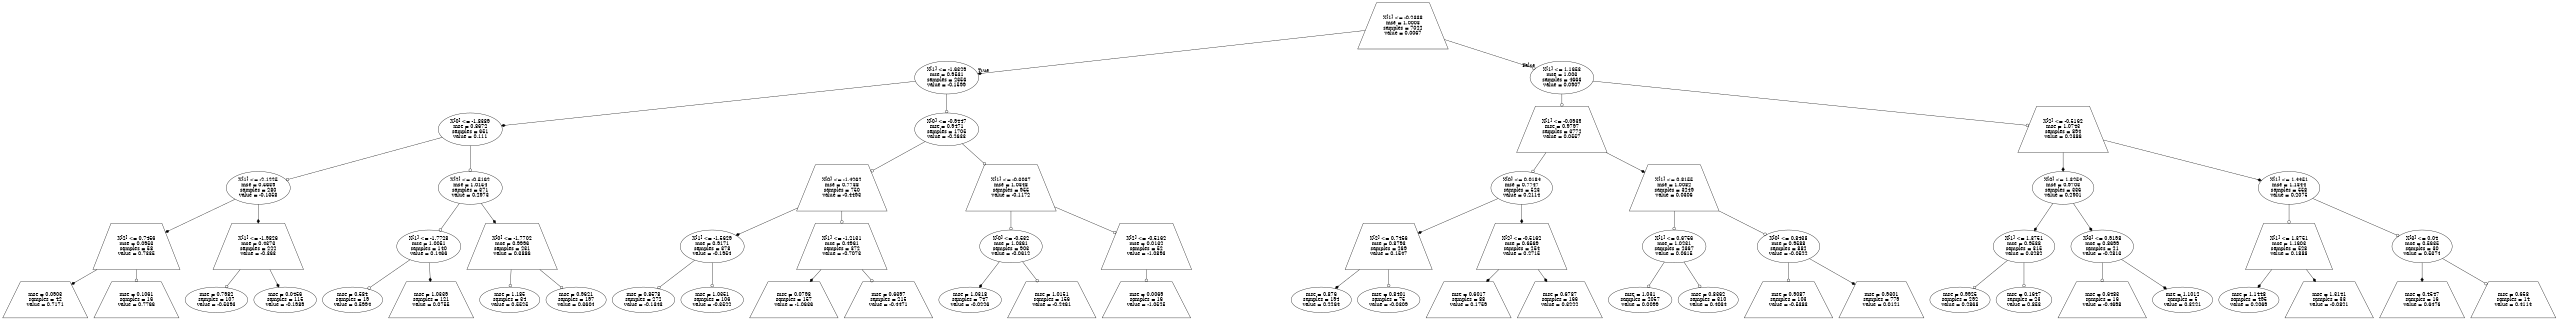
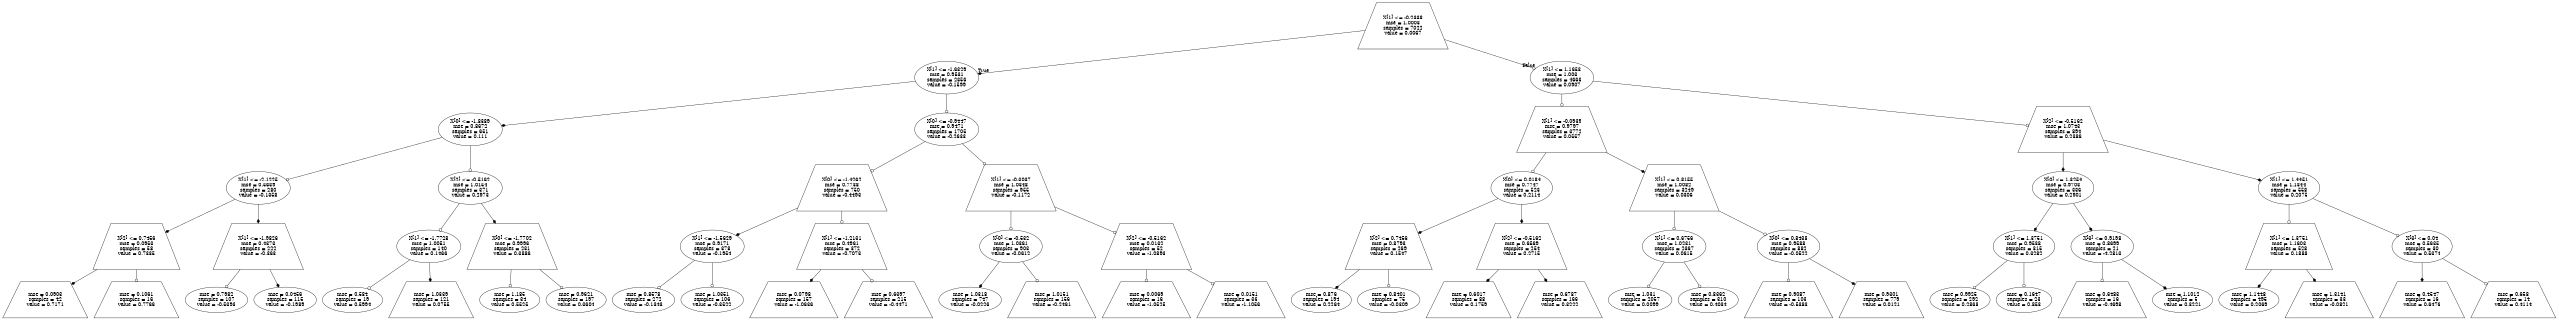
(2102, 246) -> (2102, 246)
none -> (1241, 300)
